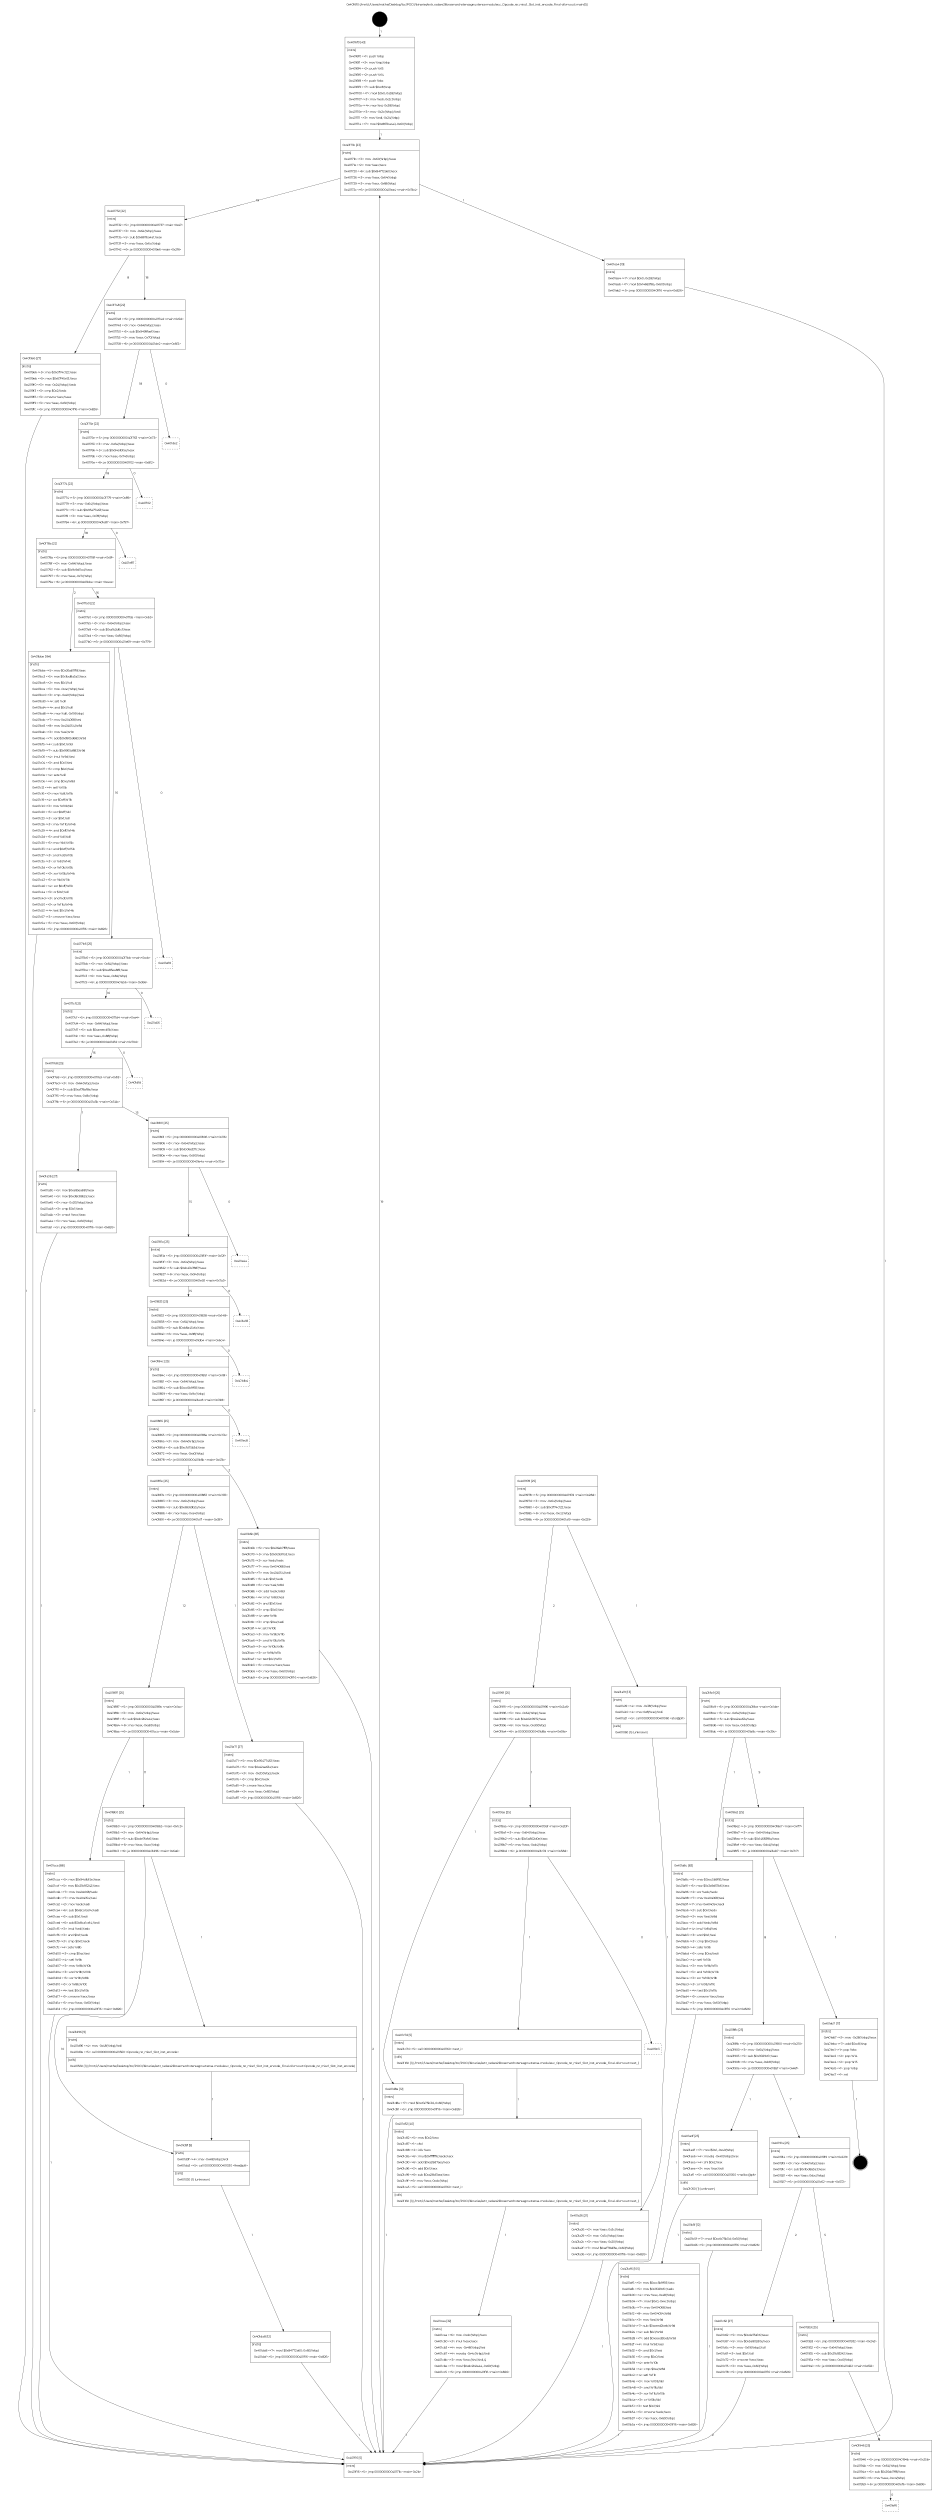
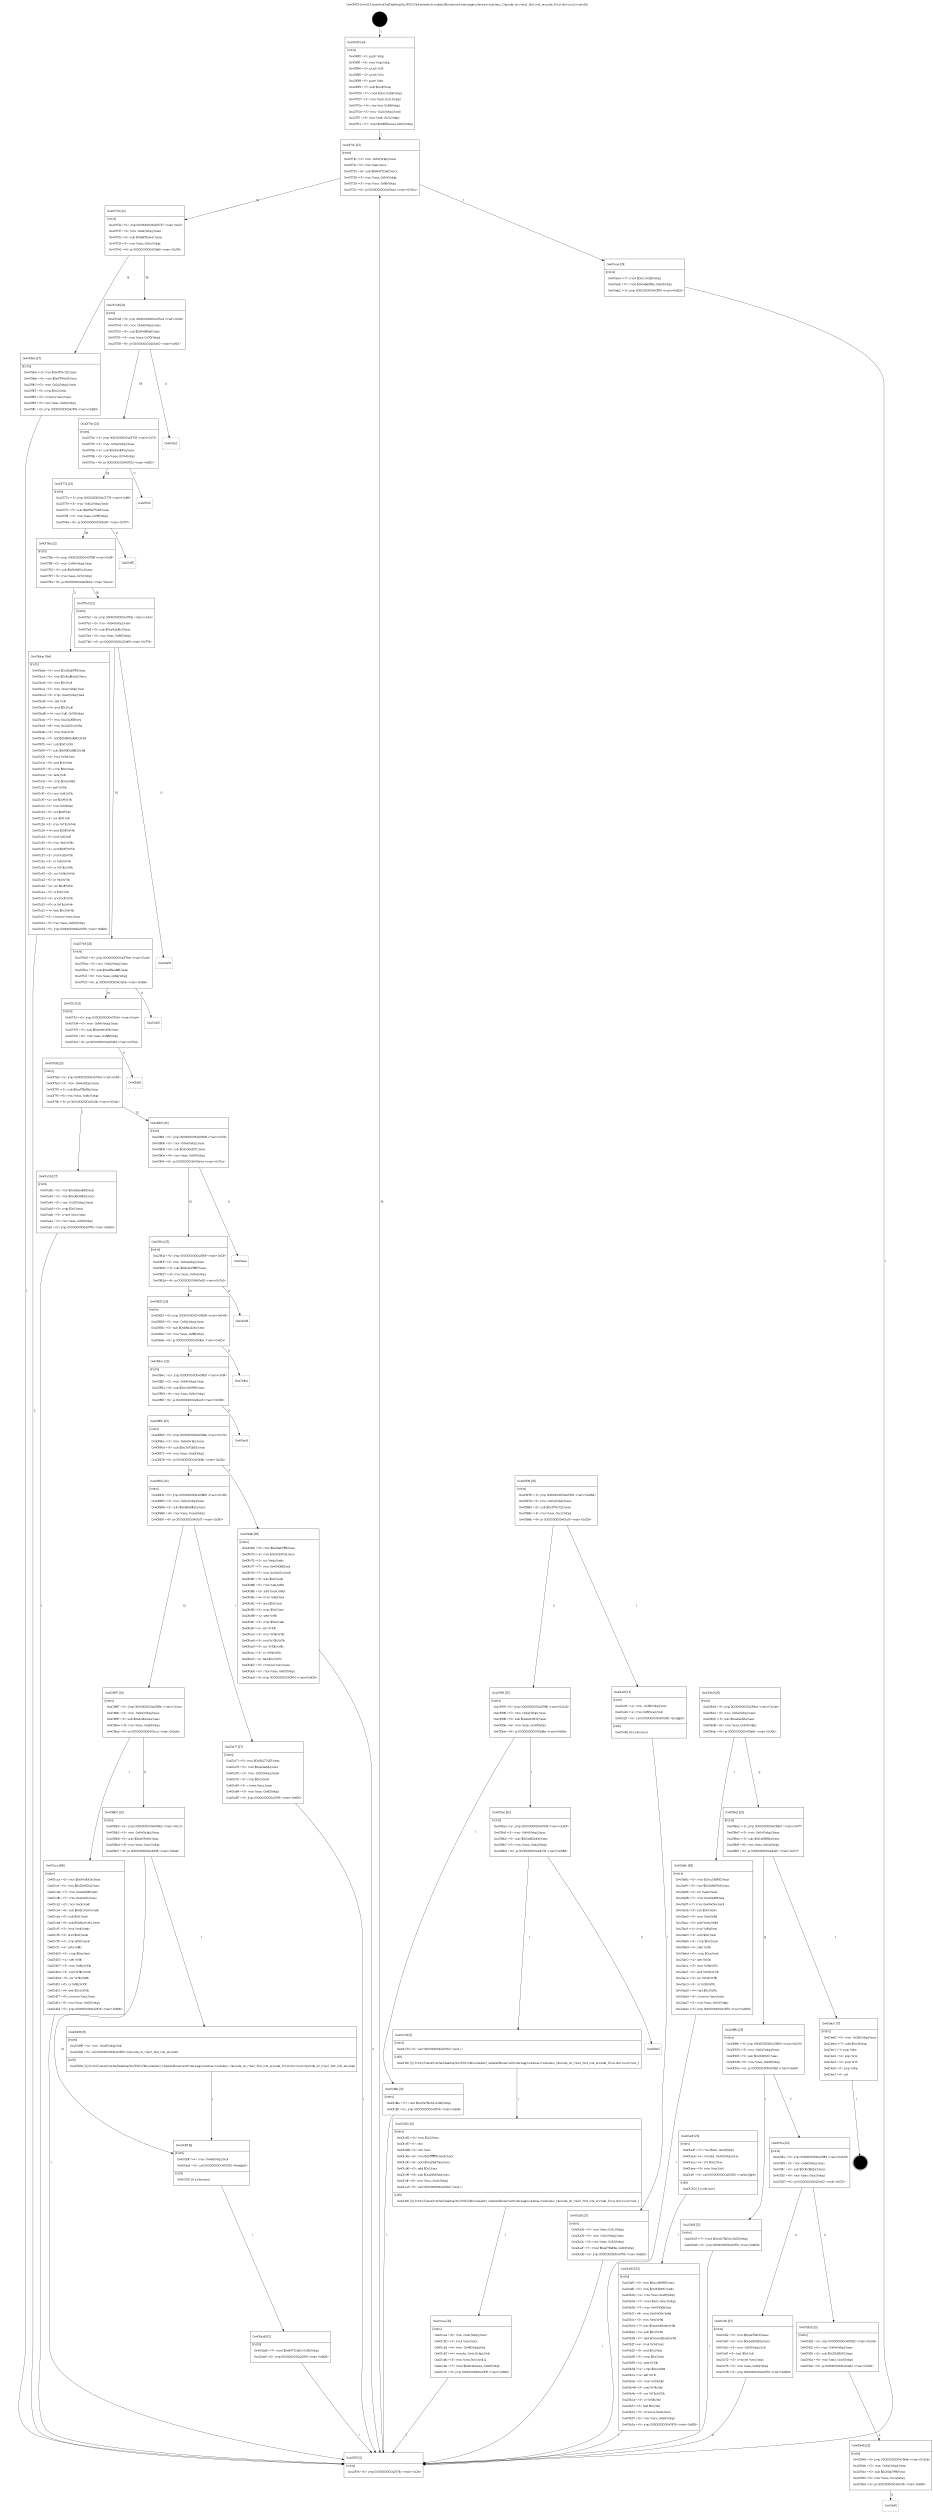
(92, 1052) -> none
(743, 2102) -> (764, 2148)
